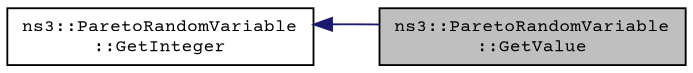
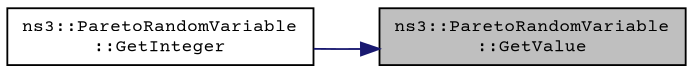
(356, 24) -> (337, 49)
